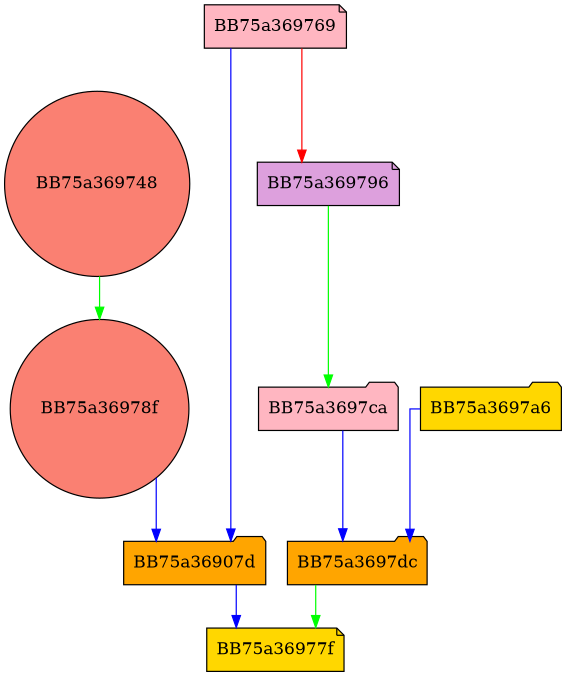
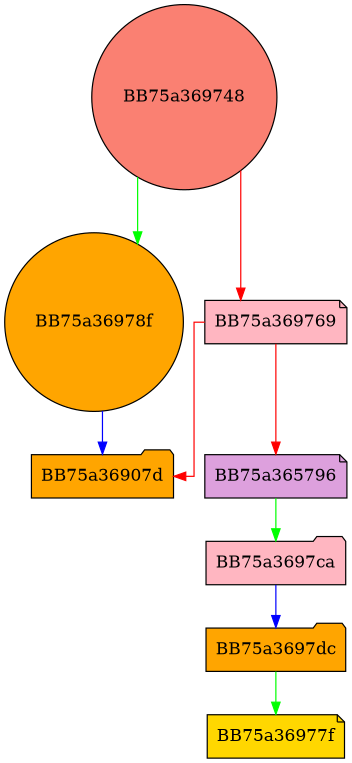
(328, 184) -> (276, 476)
none -> (241, 229)
(231, 289) -> (194, 398)
(100, 409) -> (94, 322)
(491, 409) -> none
(236, 600) -> none
